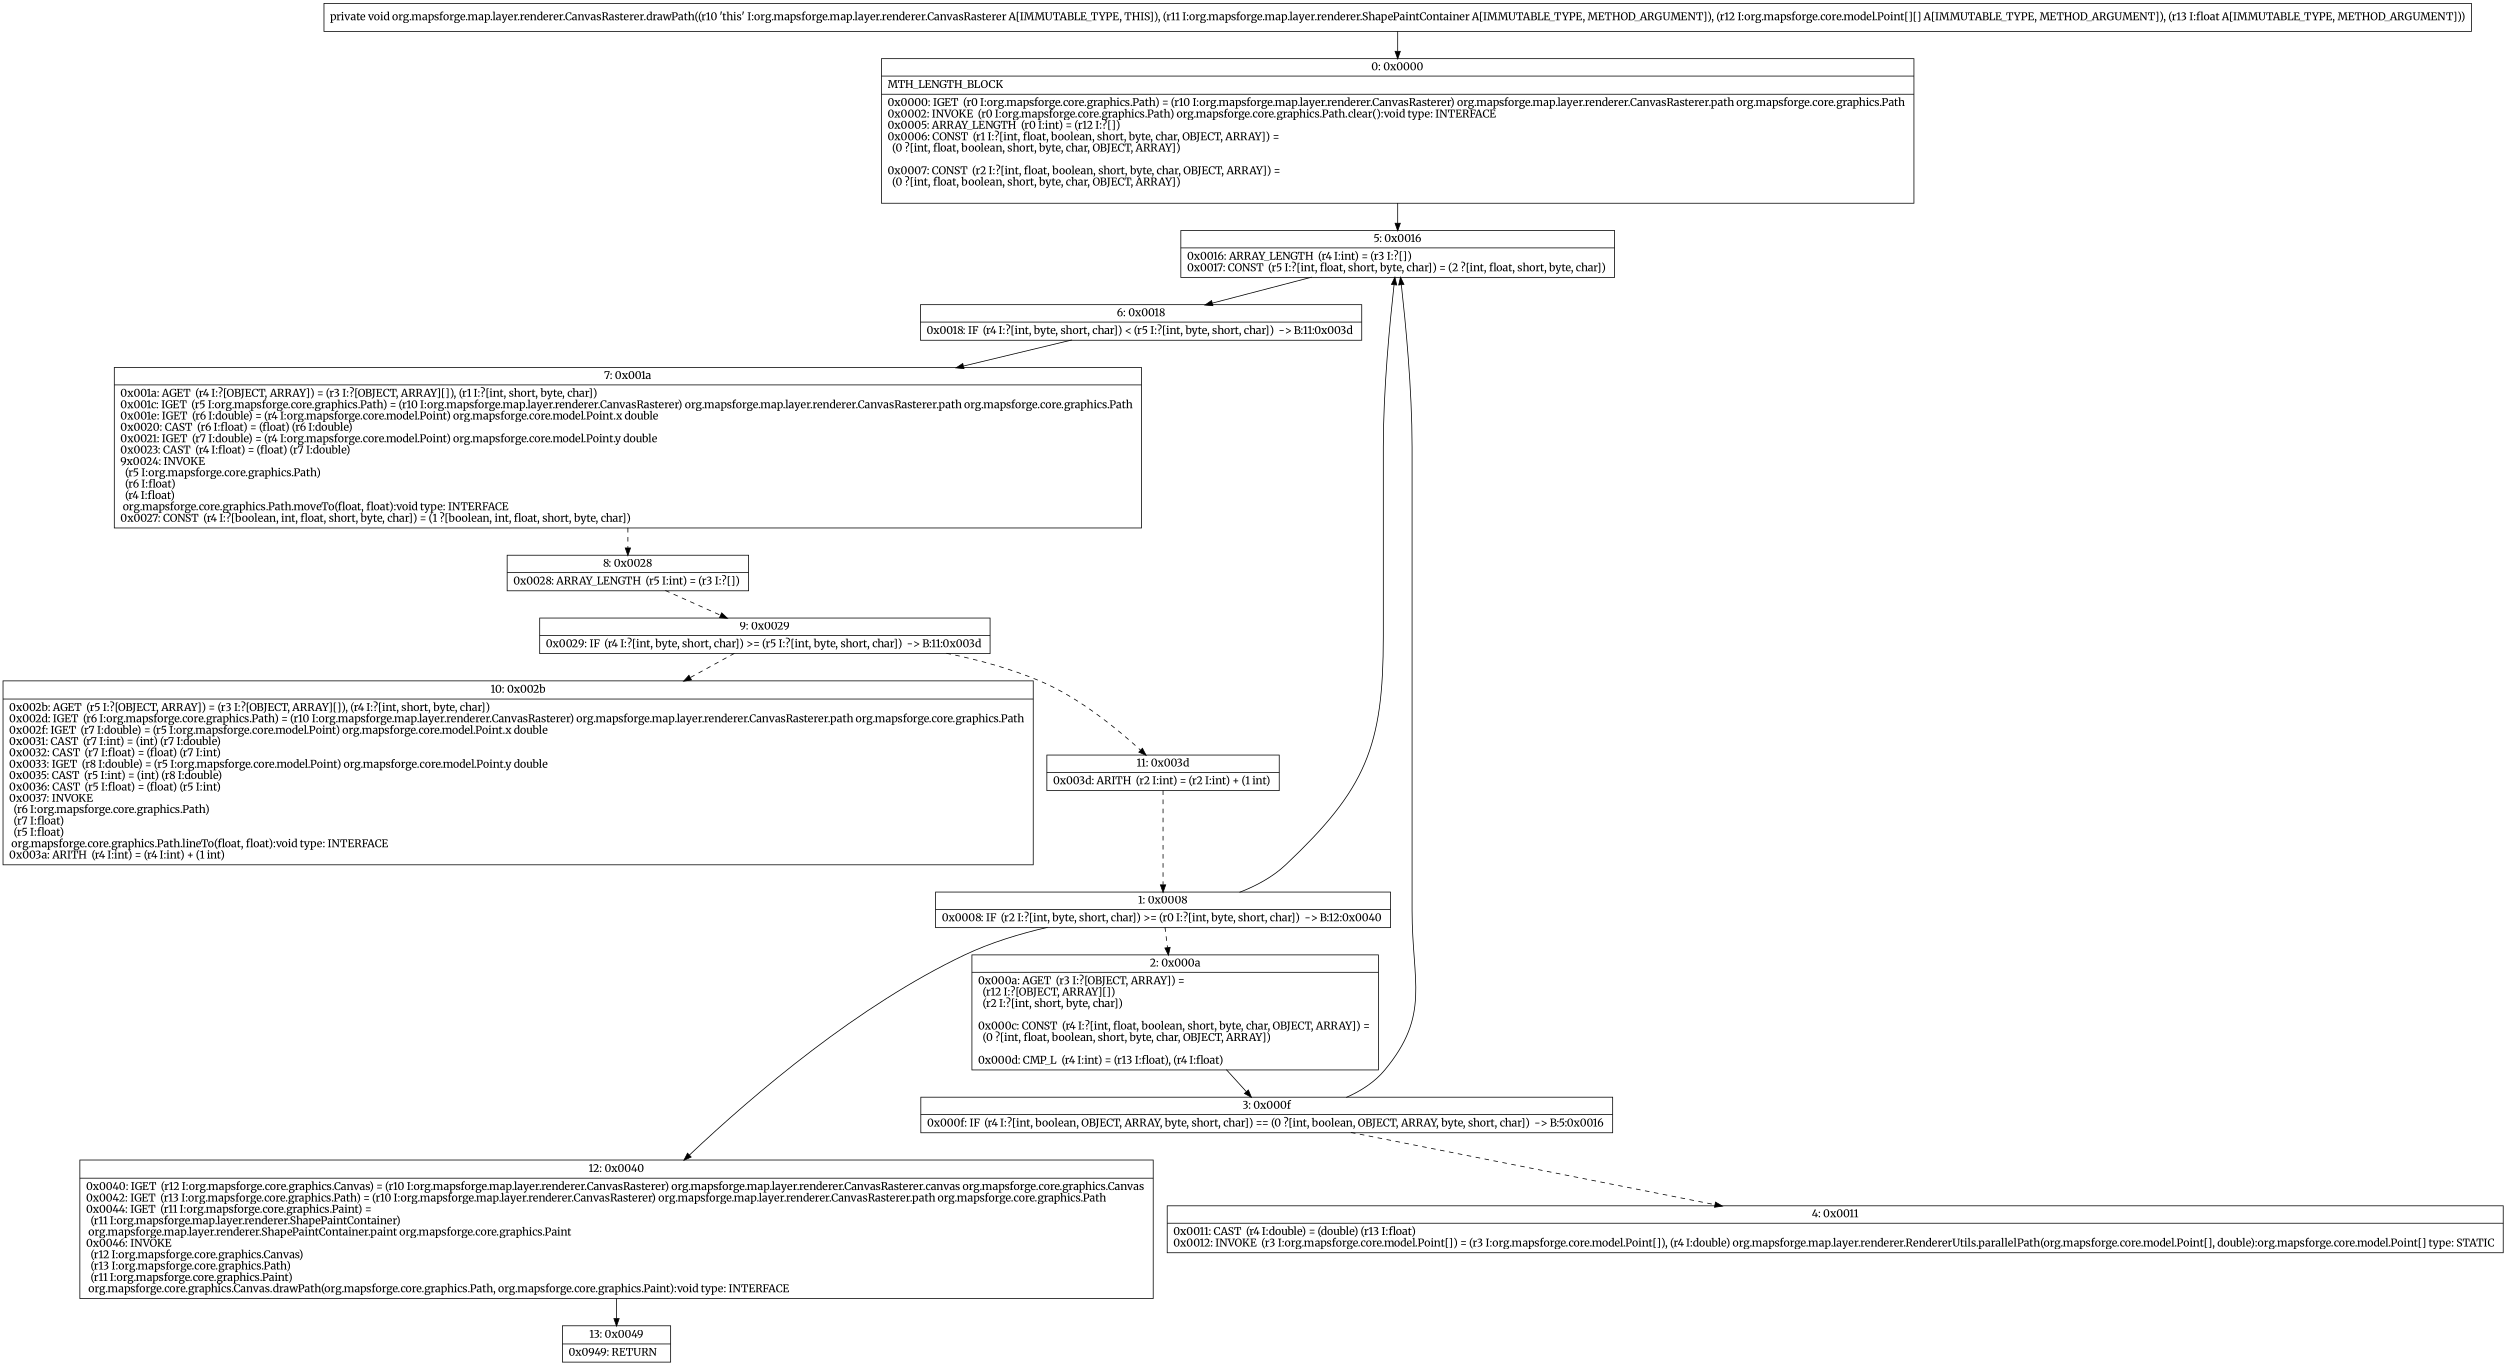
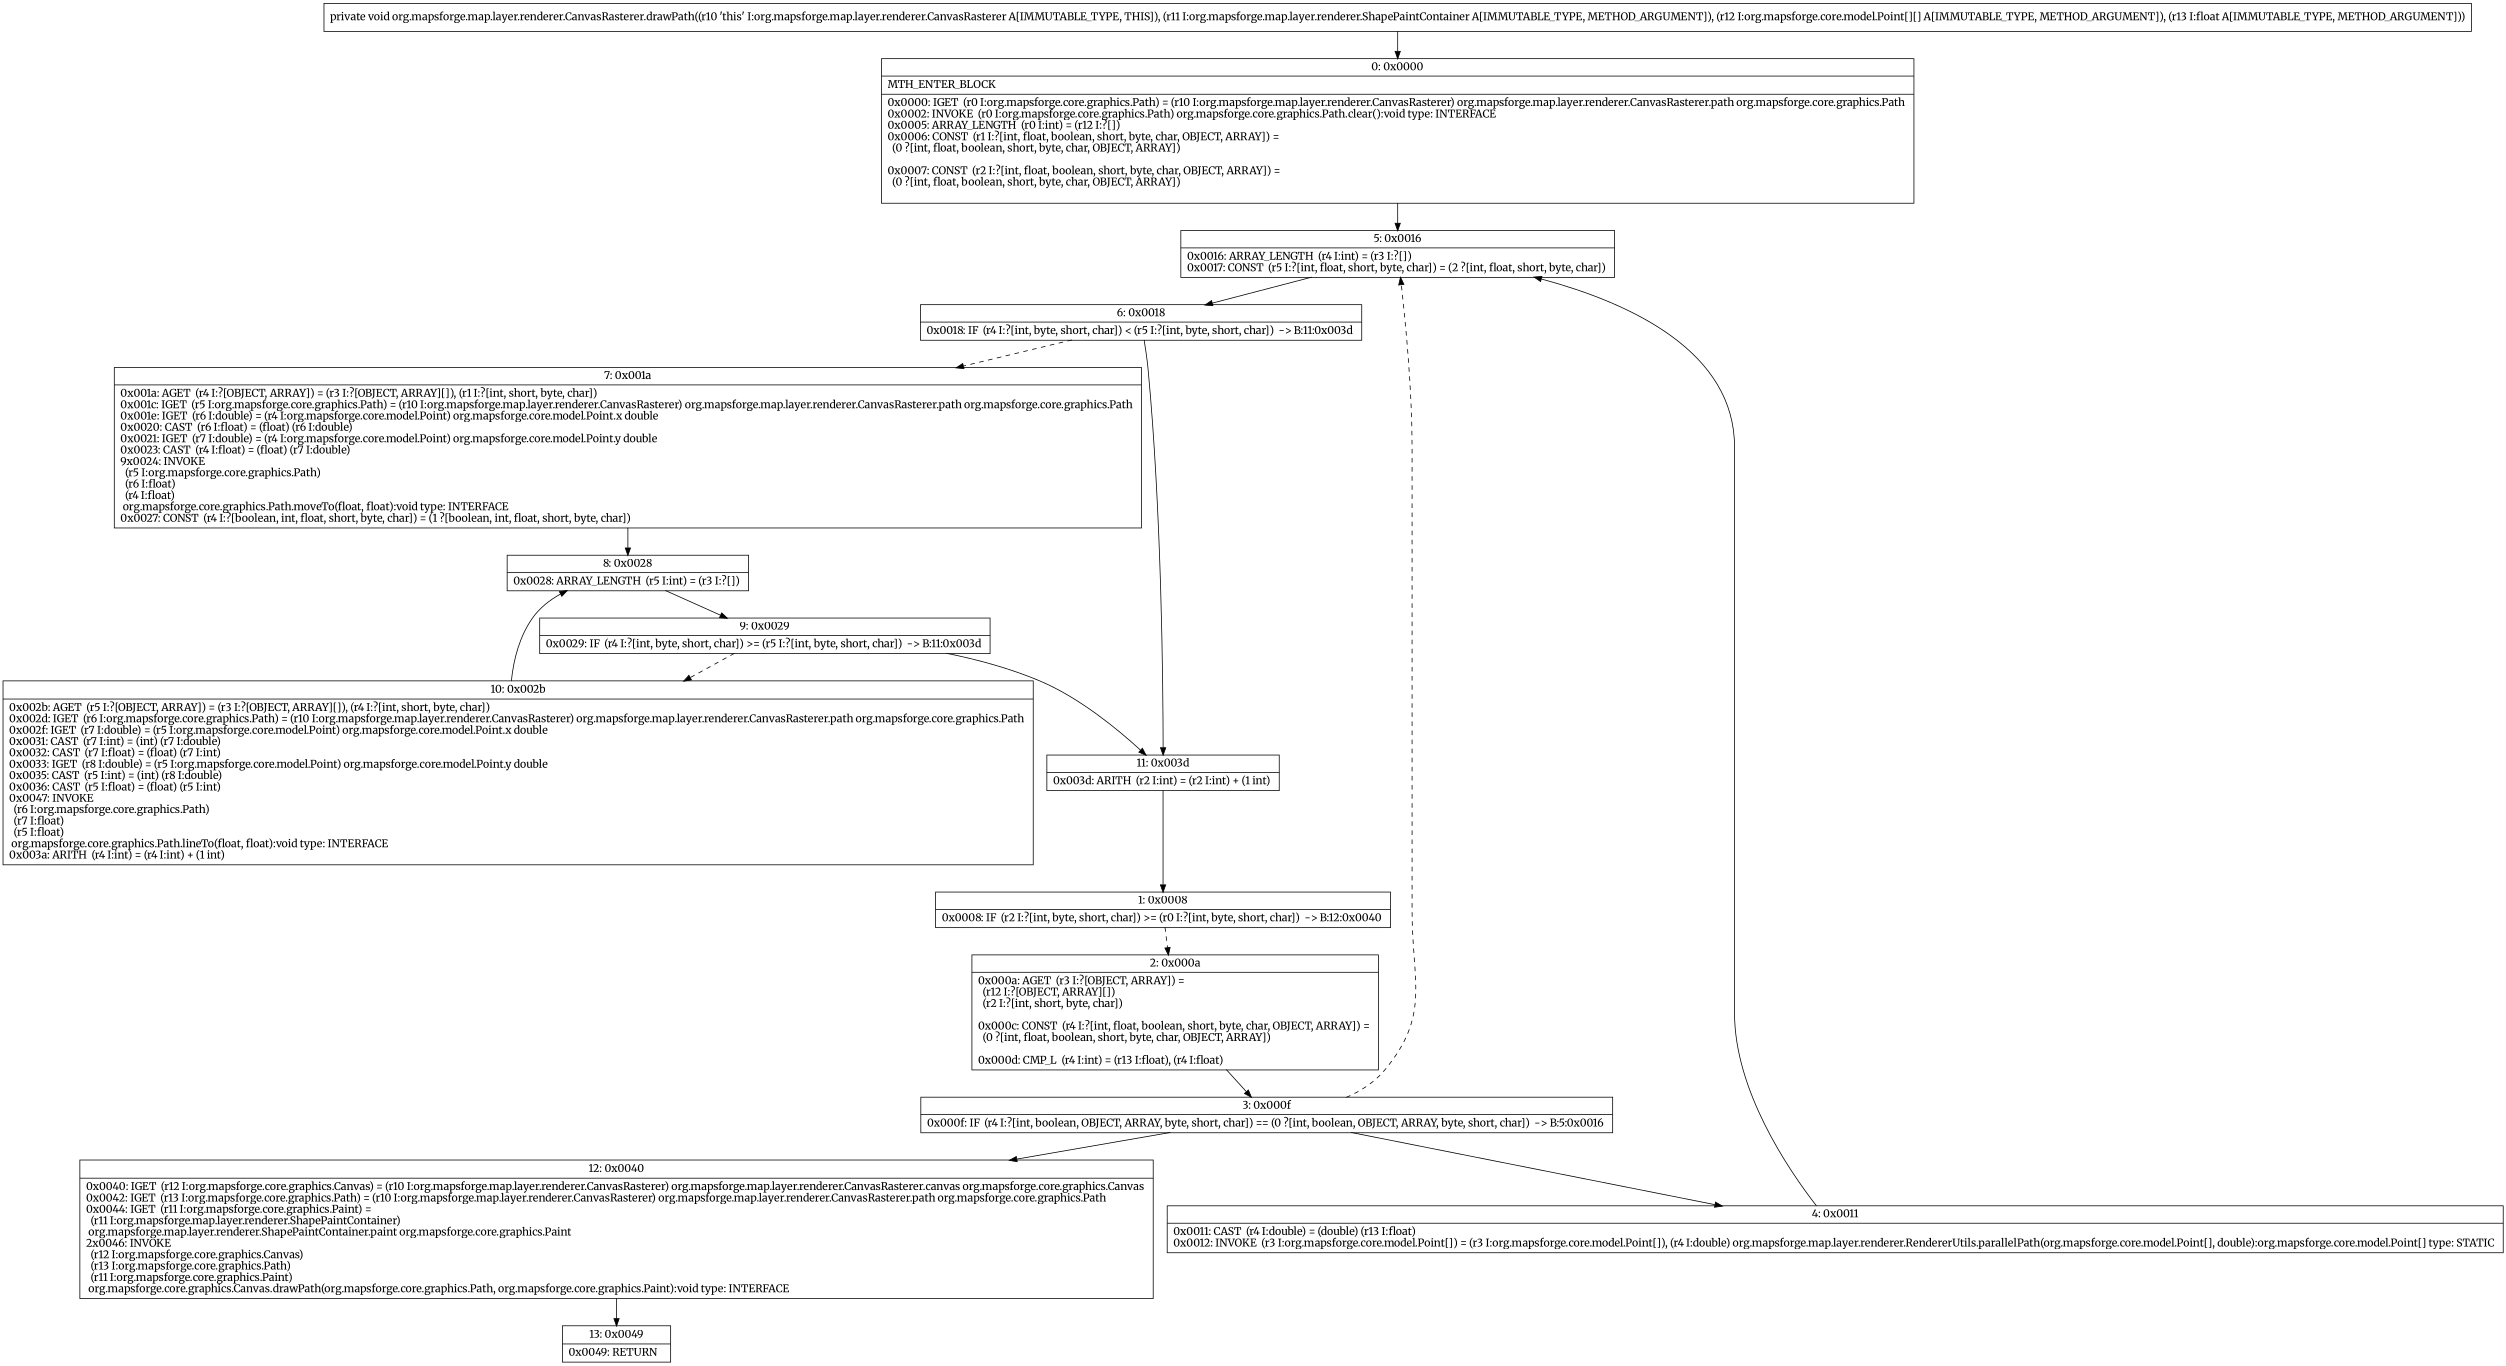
(945, 85) -> (942, 85)
(1018, 353) -> (1018, 353)
(628, 538) -> (628, 538)
none -> (1159, 543)
(693, 603) -> (693, 603)
(1383, 617) -> (1735, 699)
none -> (525, 631)
(1051, 686) -> (1051, 686)
(1412, 705) -> (1412, 705)
(54, 799) -> (54, 799)
(1163, 838) -> (1163, 838)
(855, 1019) -> (1094, 1146)
(1533, 1169) -> (1533, 1169)
(131, 1244) -> (131, 1244)
(616, 1353) -> (617, 1353)
